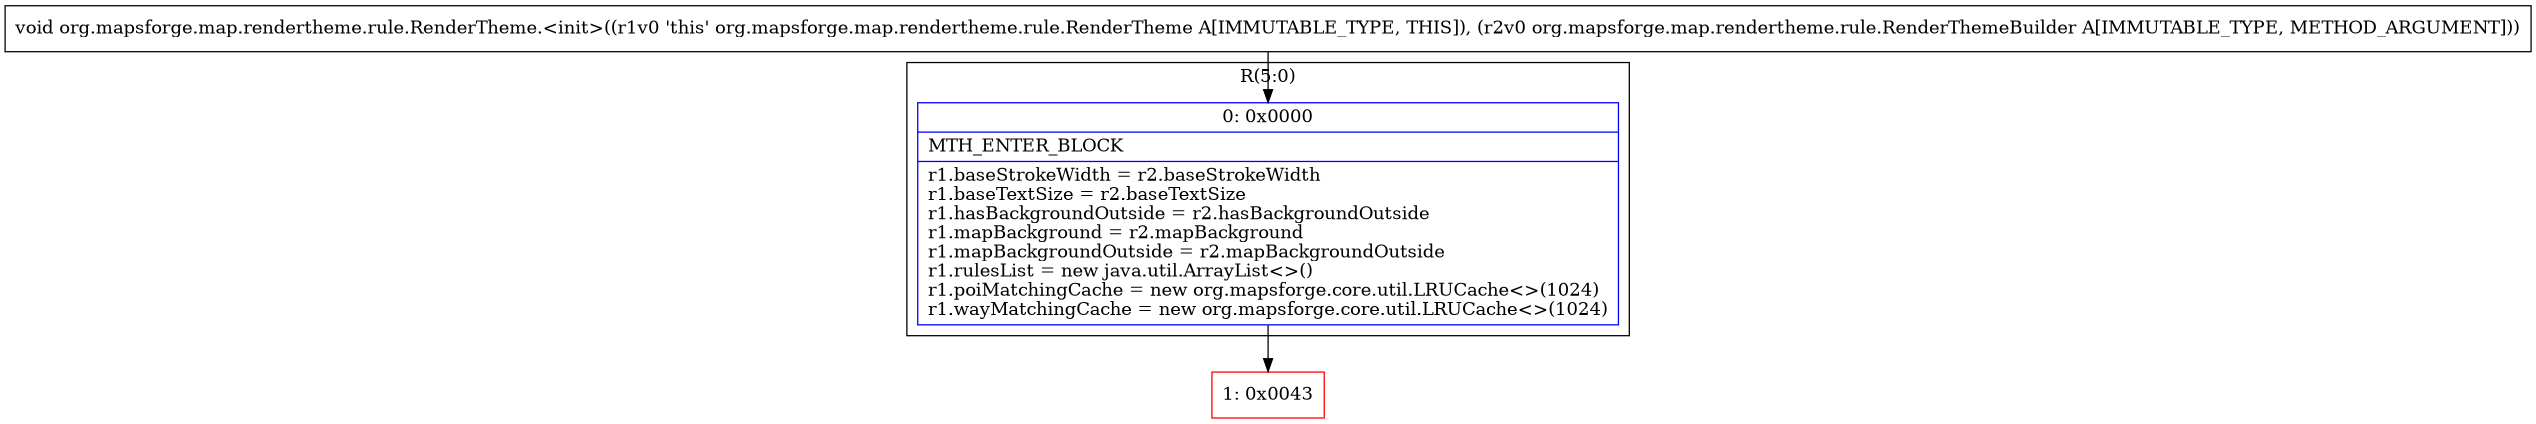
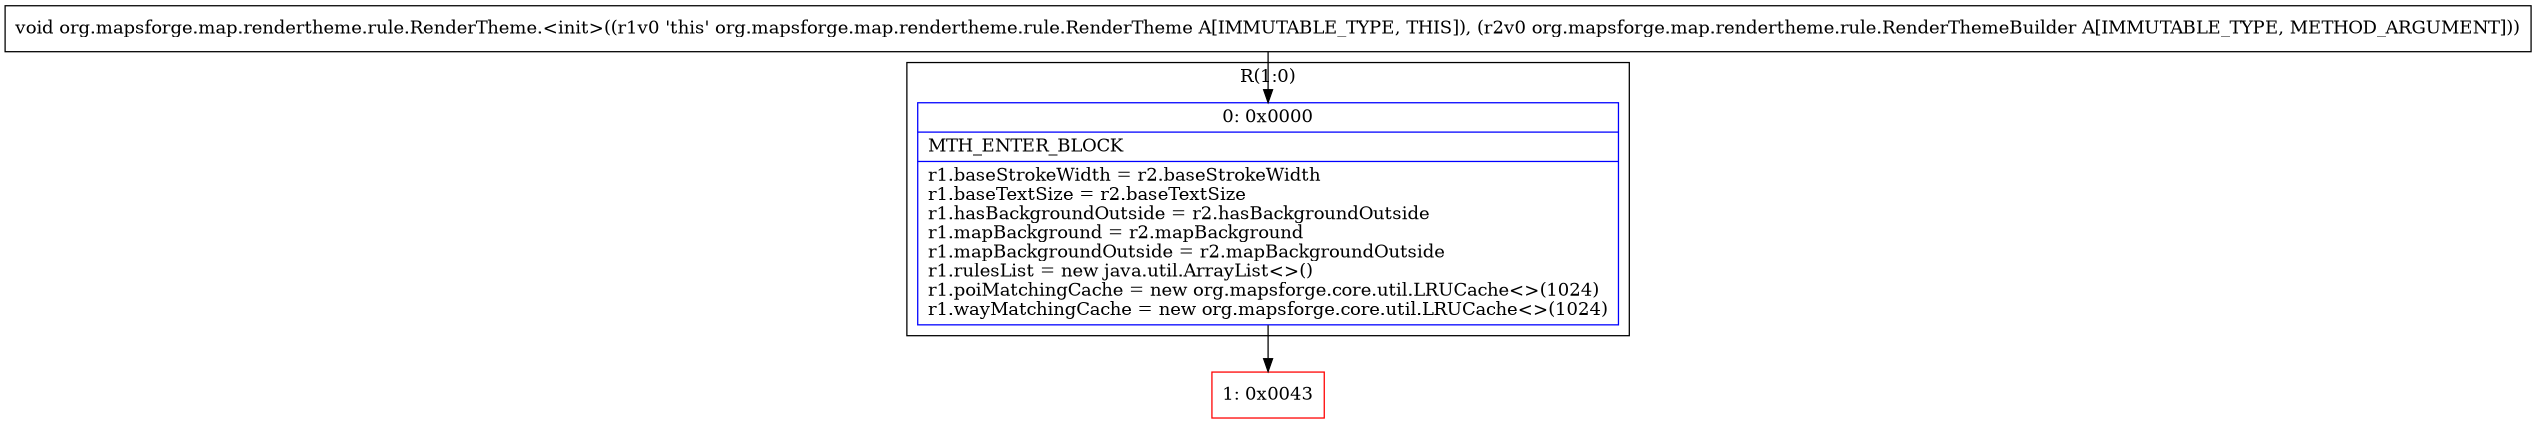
(1268, 77) -> (1268, 77)
